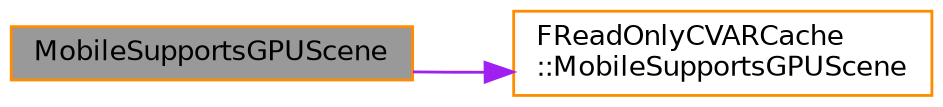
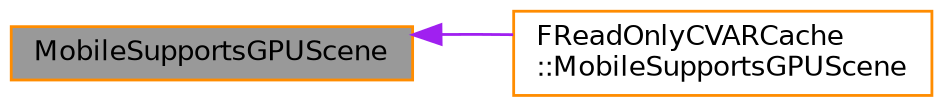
(449, 72) -> (477, 34)
